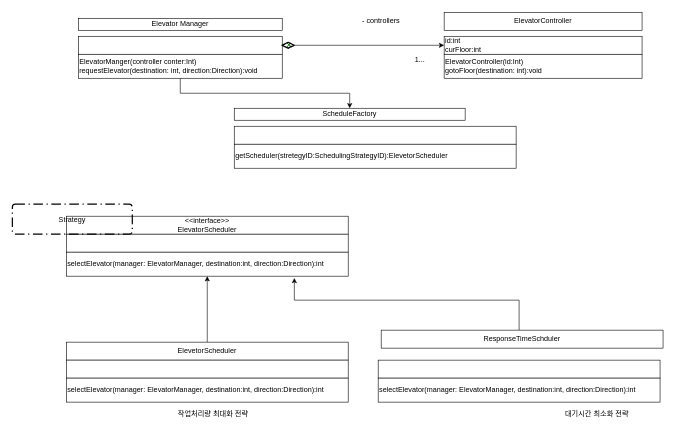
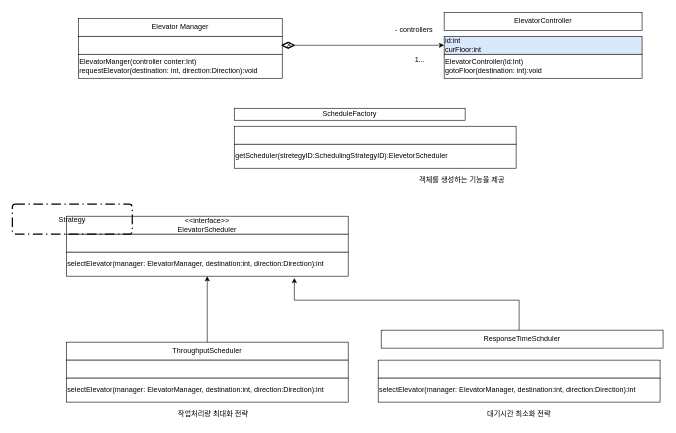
(381, 21) -> (414, 30)
(180, 24) -> (180, 27)
(543, 45) -> (543, 45)
(350, 95) -> none
none -> (462, 180)
(207, 351) -> (207, 351)
(597, 414) -> (519, 414)
